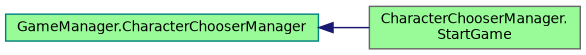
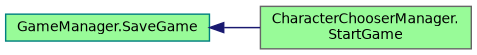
(162, 28) -> (108, 28)
